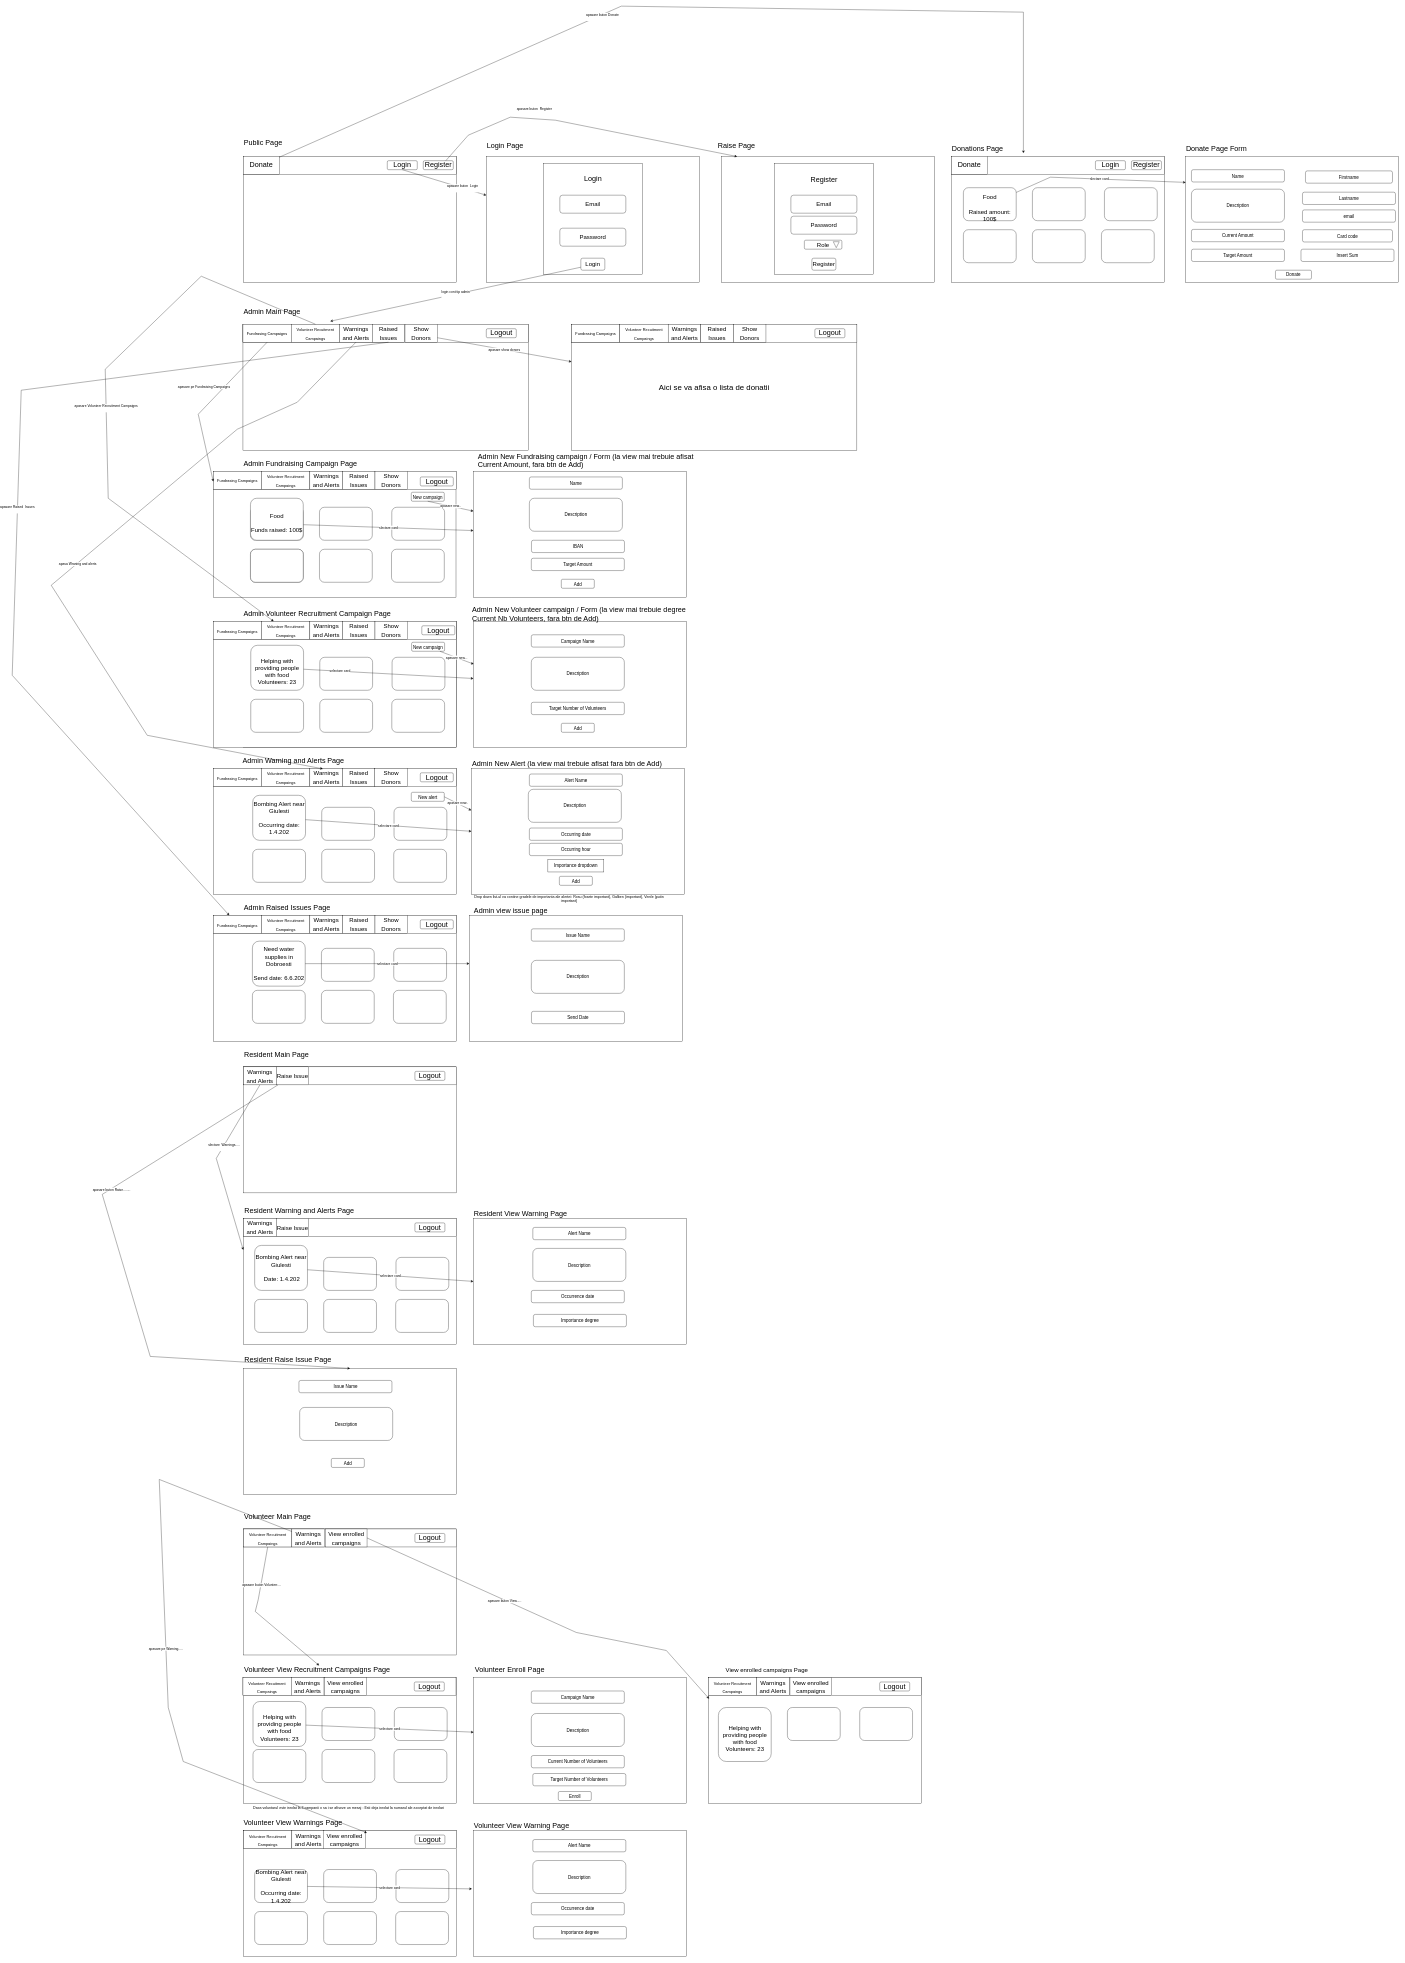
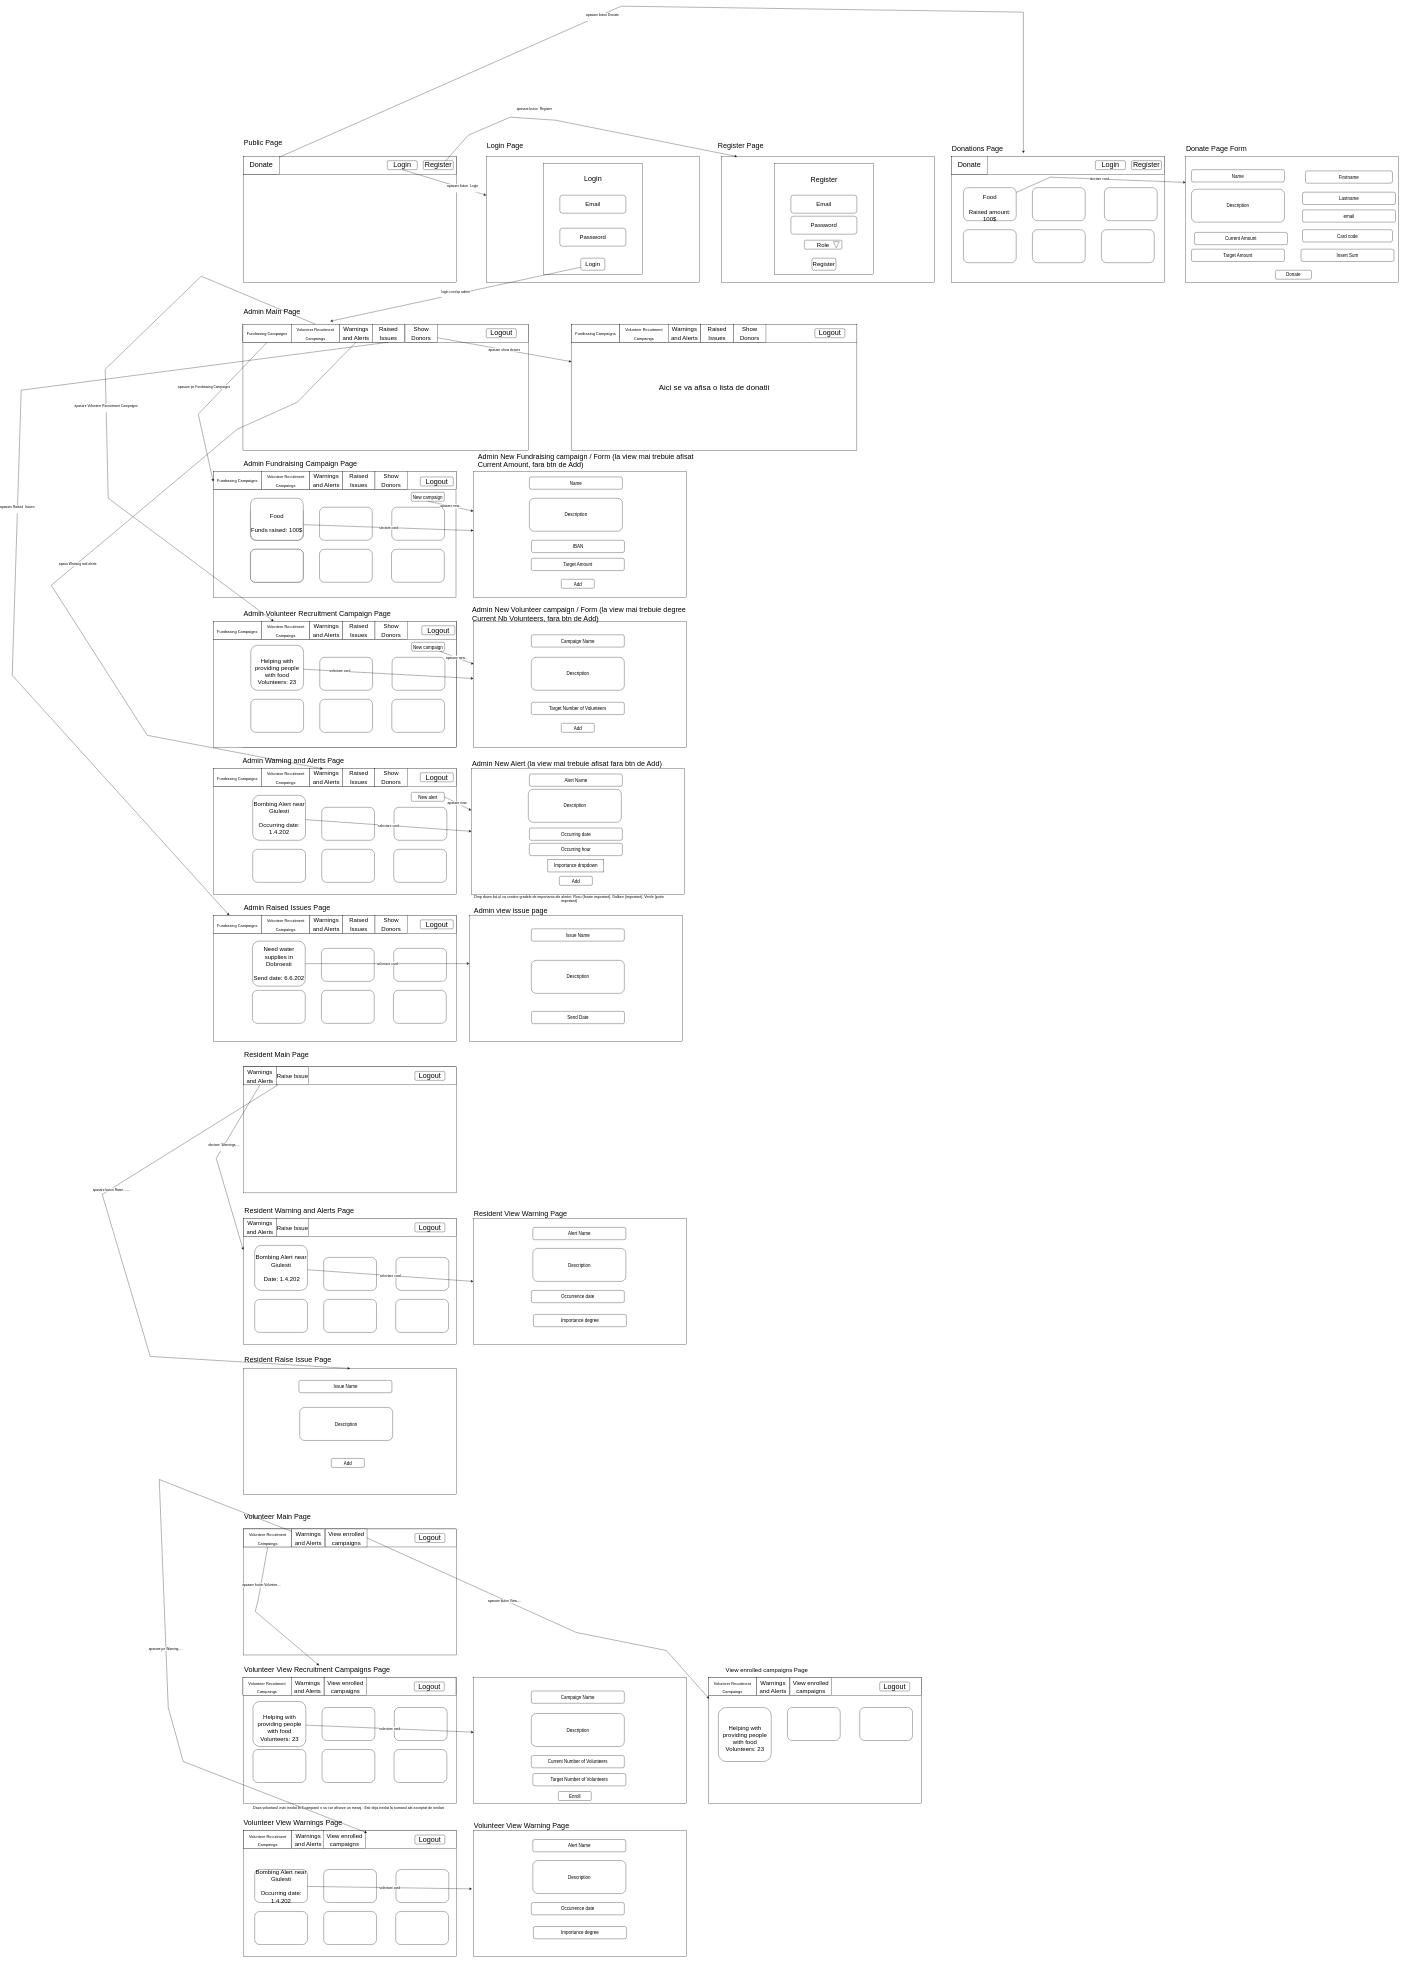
(727, 146) -> (730, 146)
(1238, 236) -> (1241, 239)
(555, 1670) -> none
